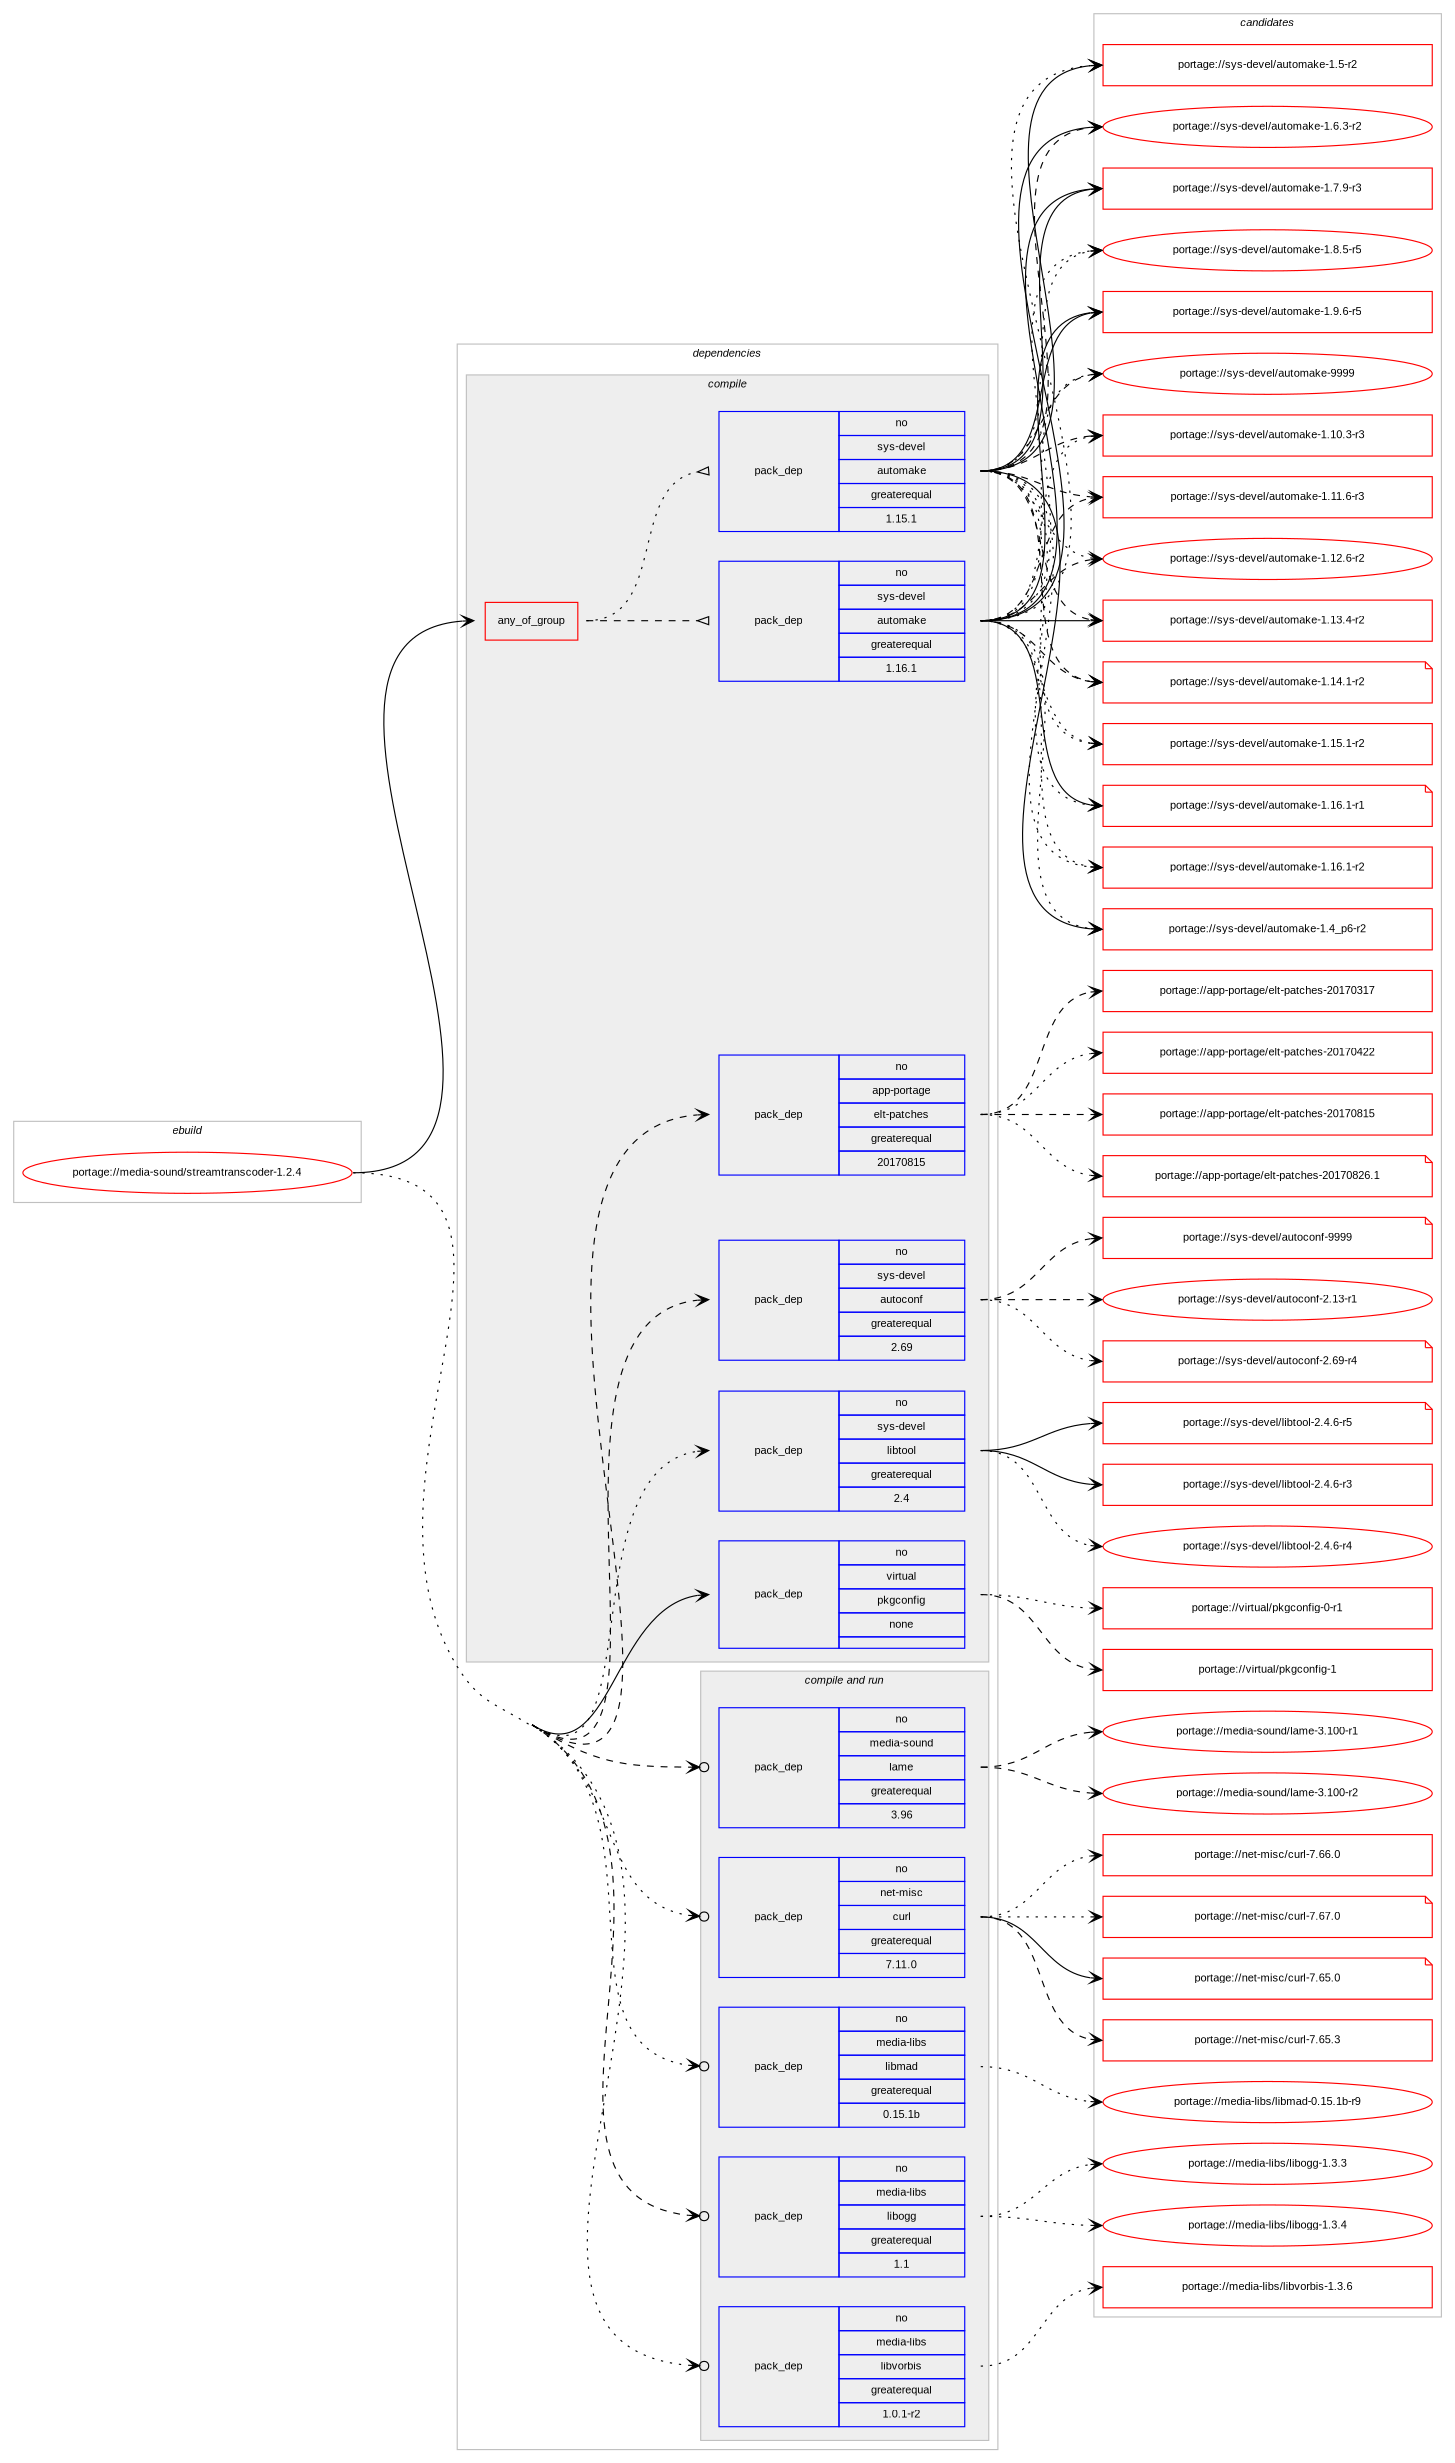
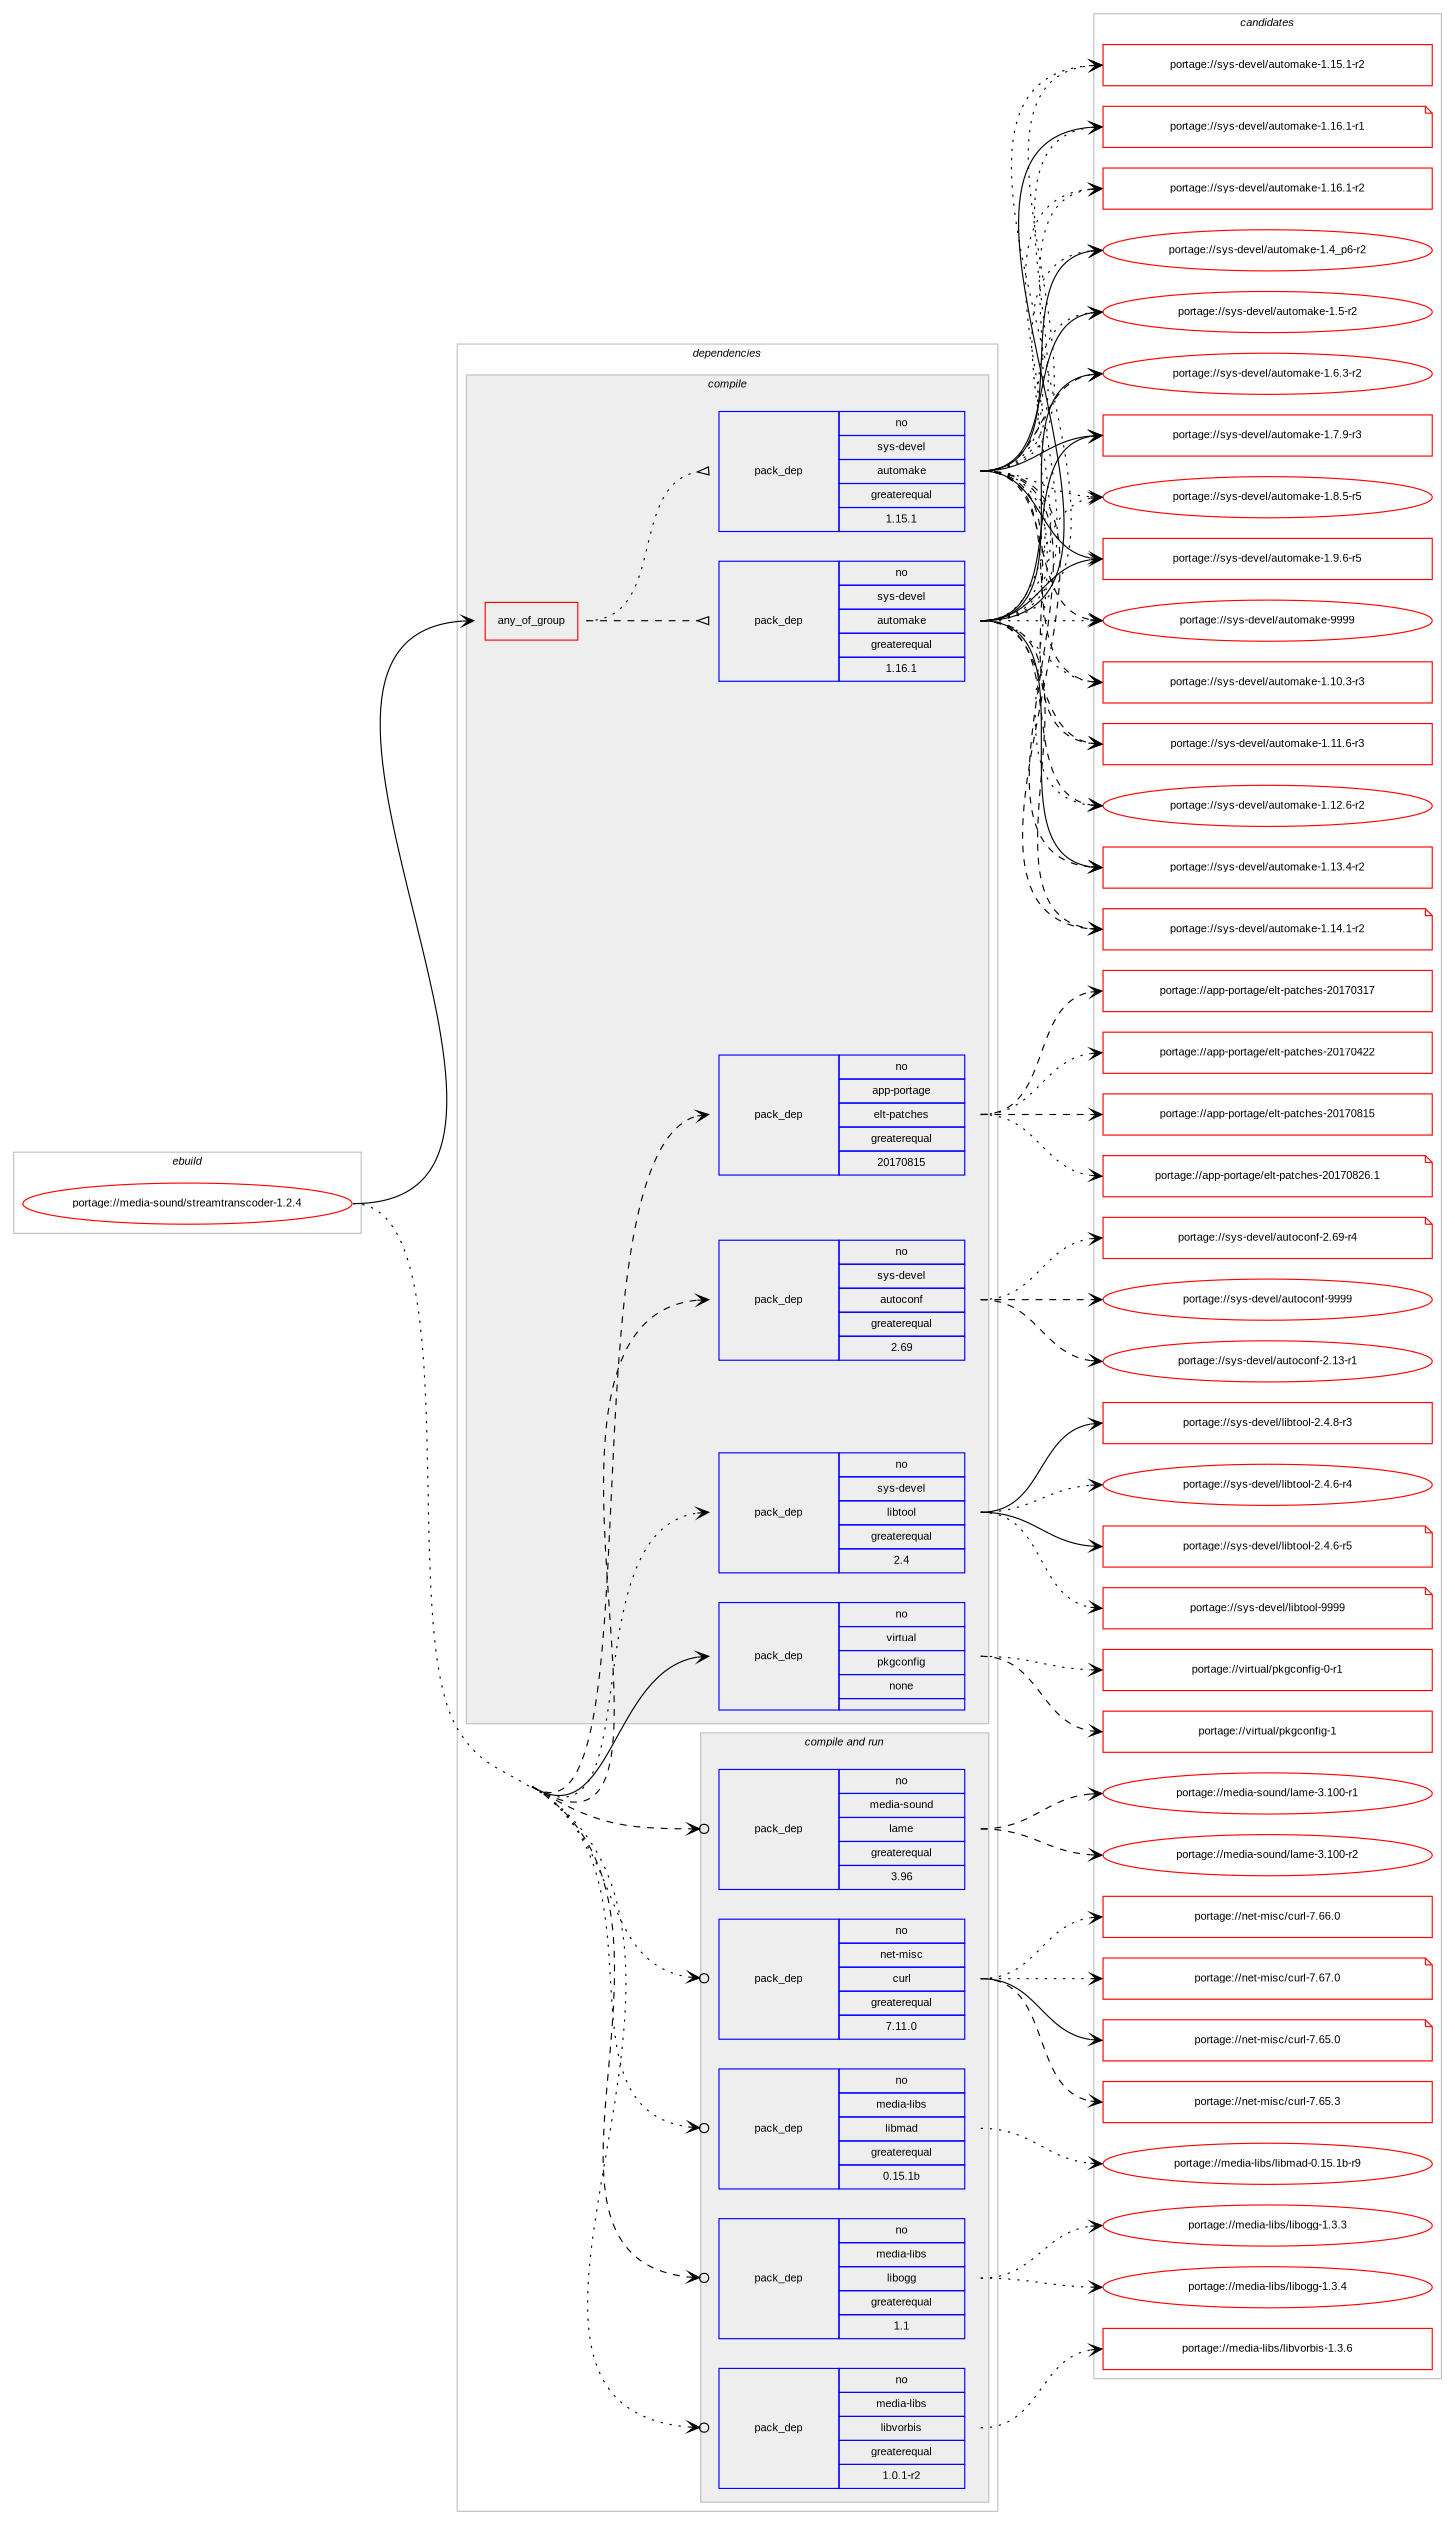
(1268, 65) -> (1268, 312)
(1268, 929) -> (1268, 250)
(1268, 1238) -> (1268, 1300)
(1268, 1485) -> (1268, 1423)
none -> (1268, 1608)
